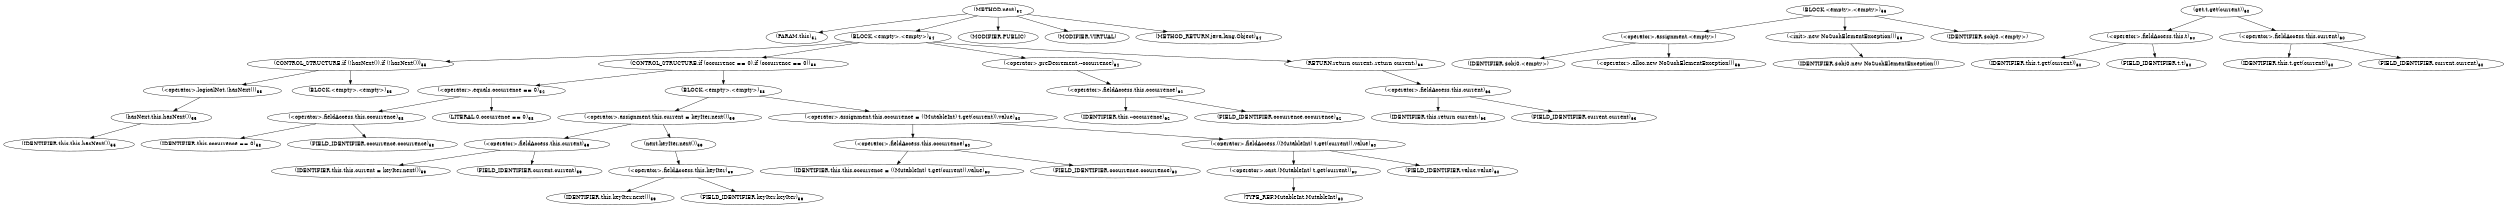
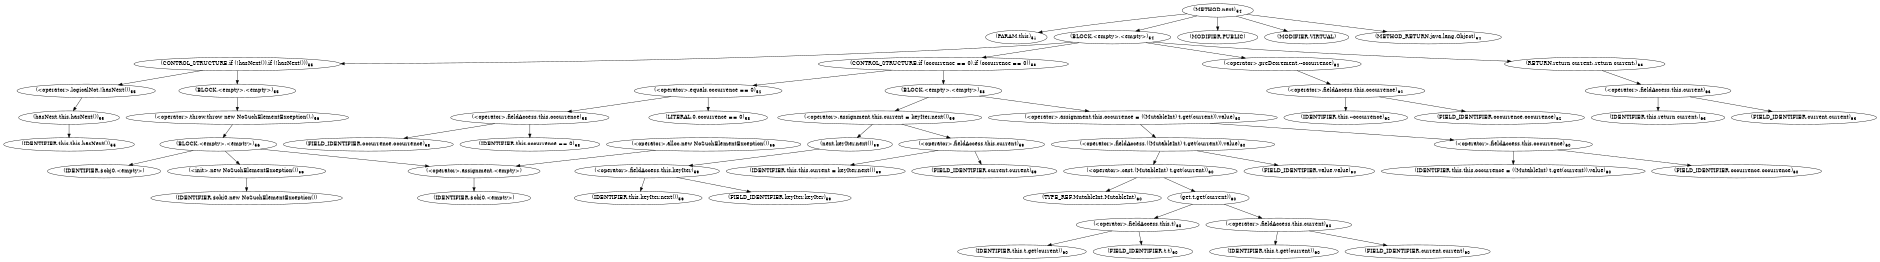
(1669, 49) -> (588, 158)
none -> (237, 118)
none -> (1178, 184)
